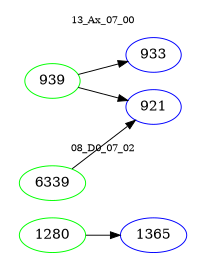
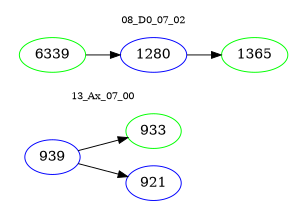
(154, 55) -> (154, 131)
(52, 81) -> (52, 157)
(100, 148) -> (98, 55)
(52, 235) -> (154, 55)
(154, 235) -> (255, 55)
